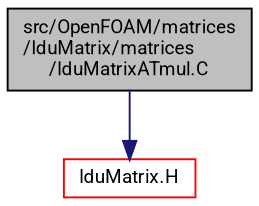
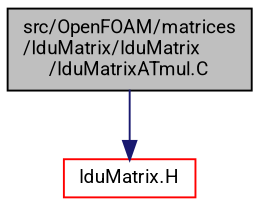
(130, 50) -> (130, 50)
